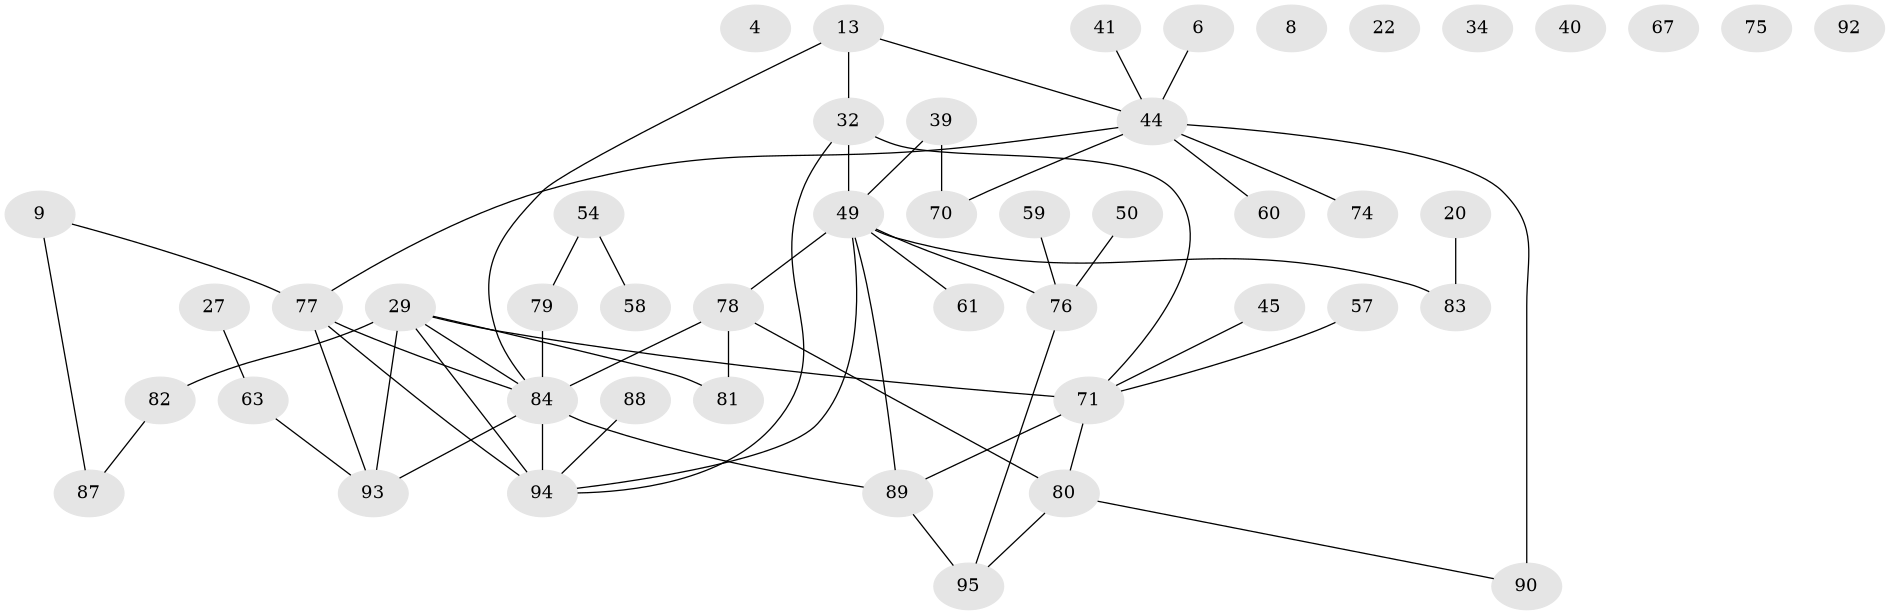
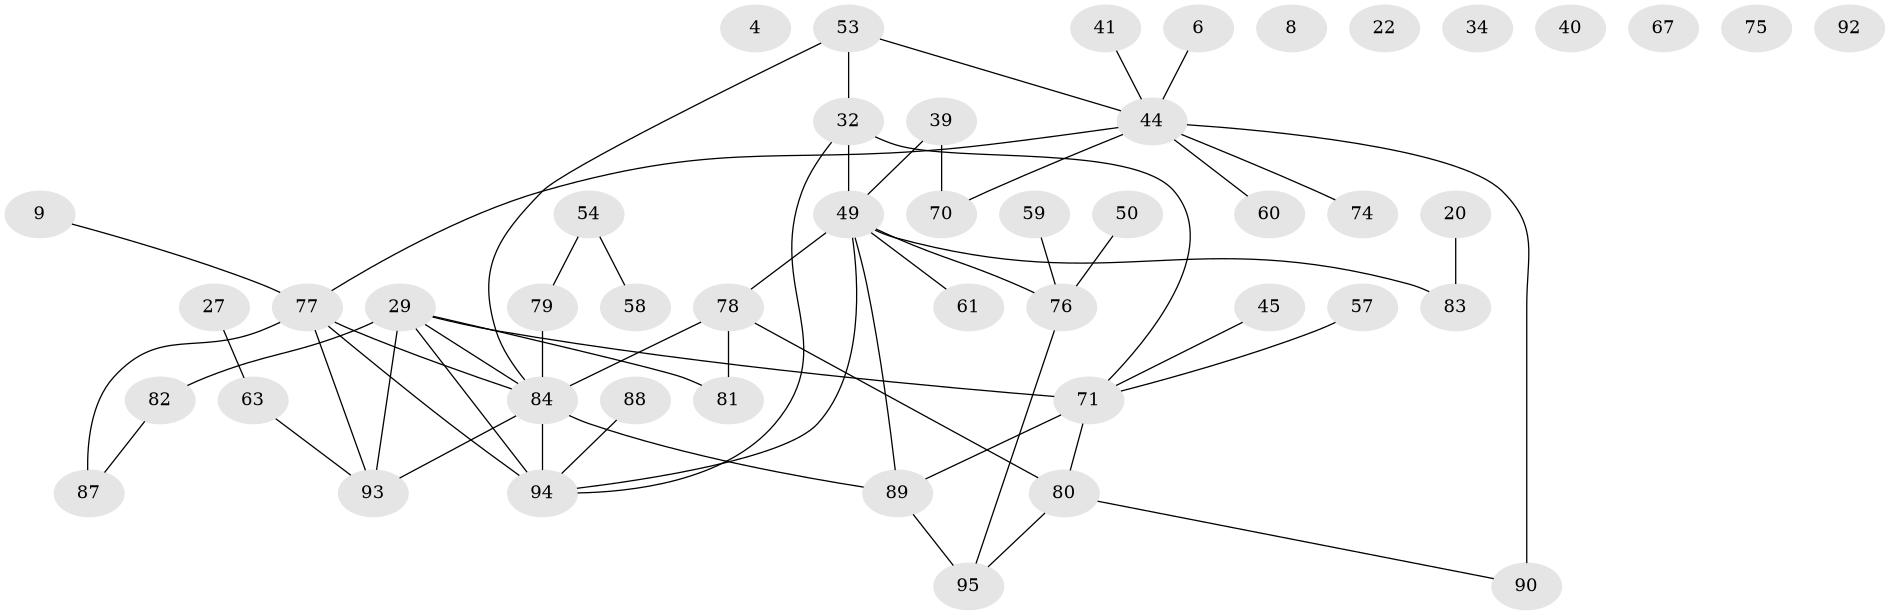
(849, 28) -> (849, 28)
(65, 354) -> (146, 353)
